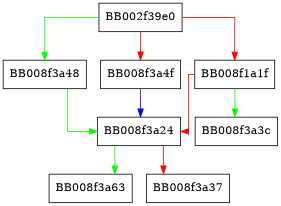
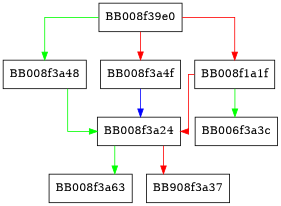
(141, 17) -> (141, 17)
(236, 131) -> (236, 131)
(188, 188) -> (188, 188)
